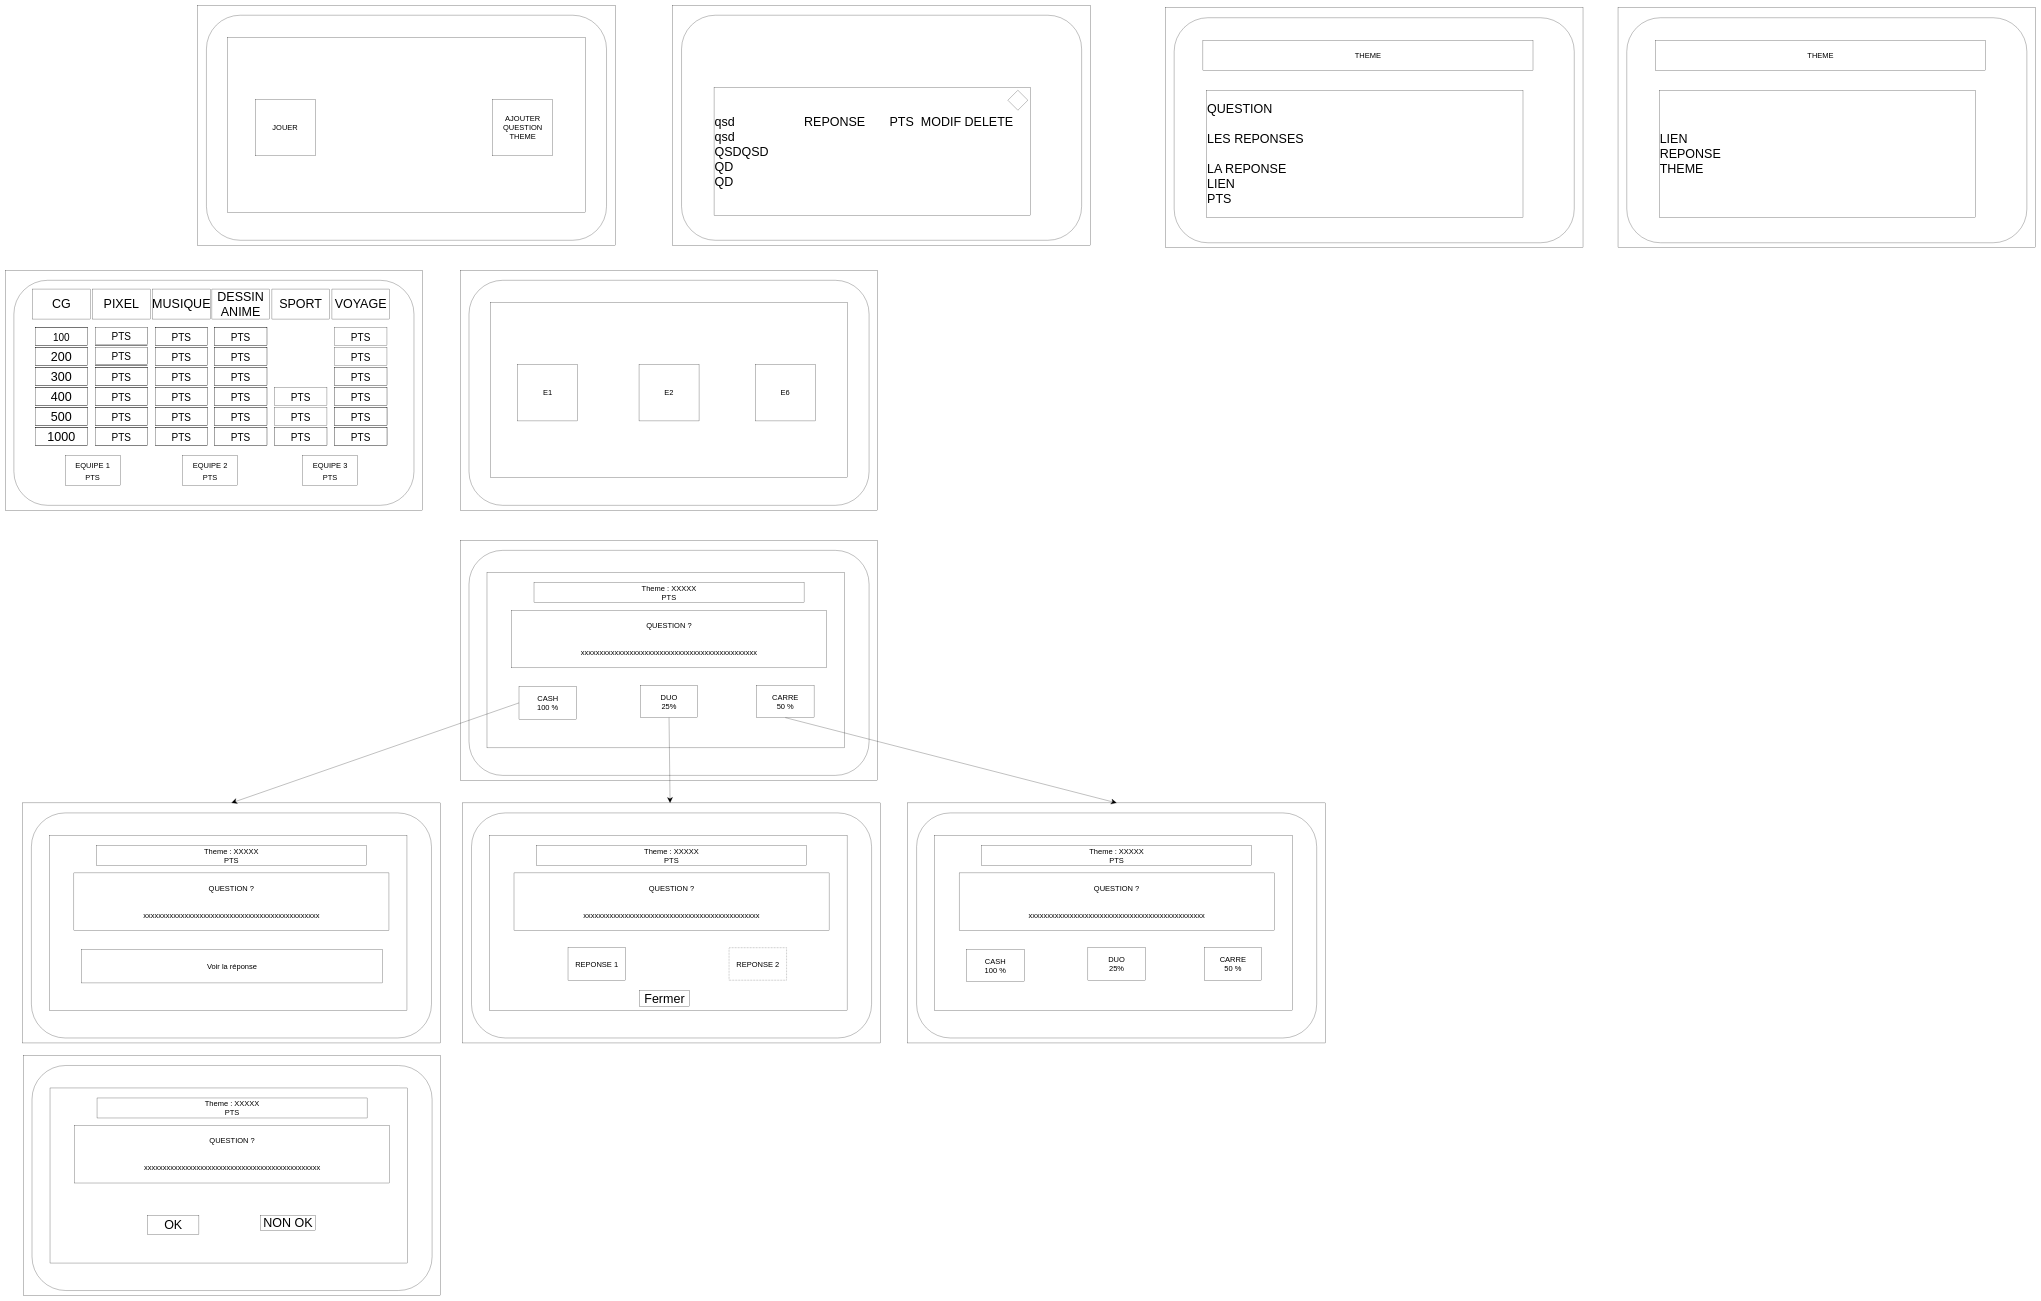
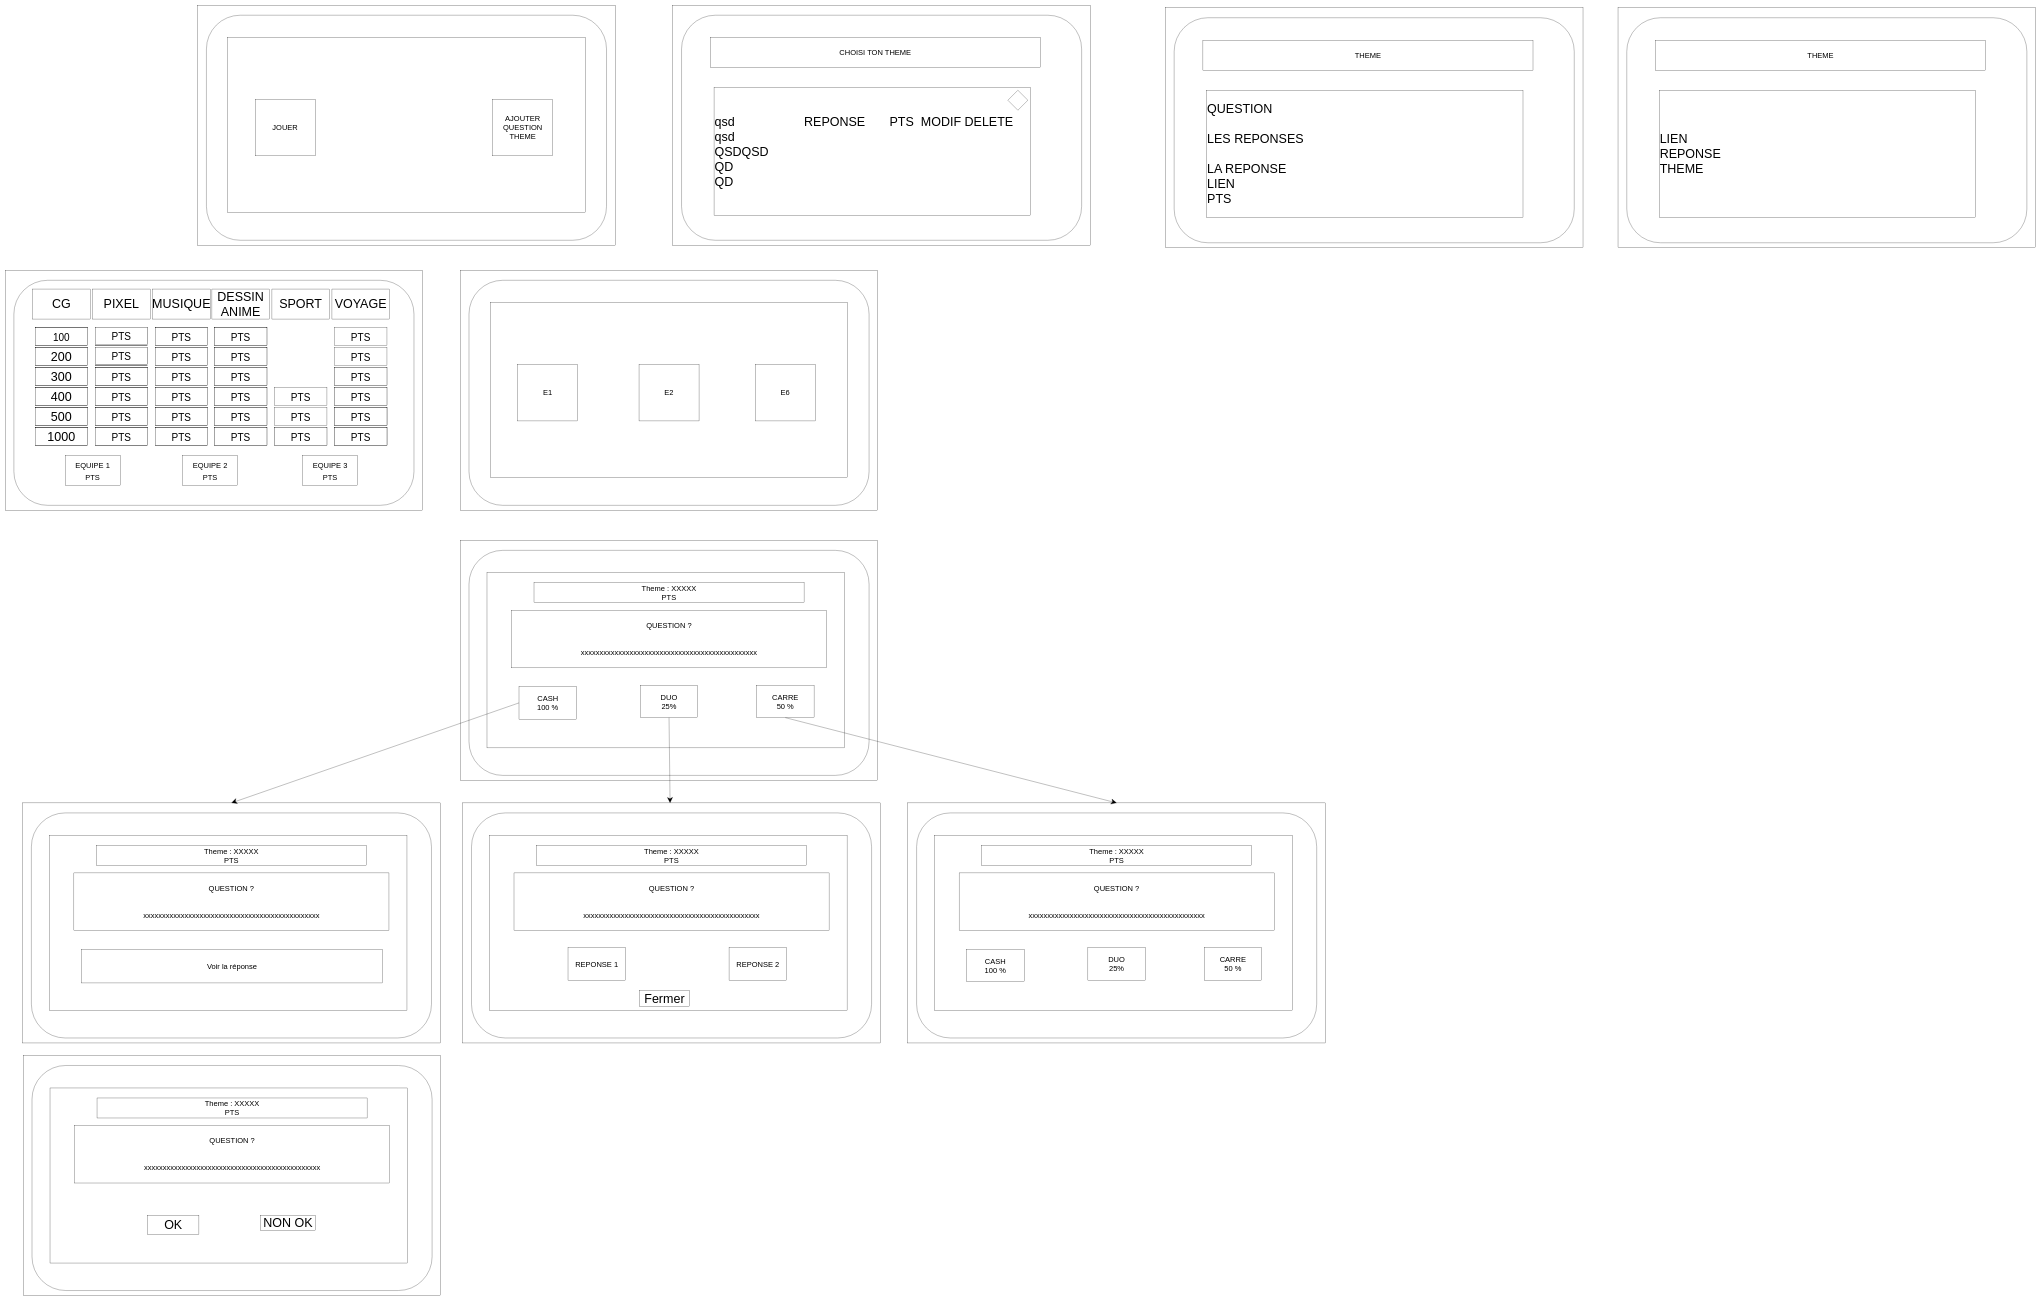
none -> (875, 53)
(758, 964) -> (758, 964)
